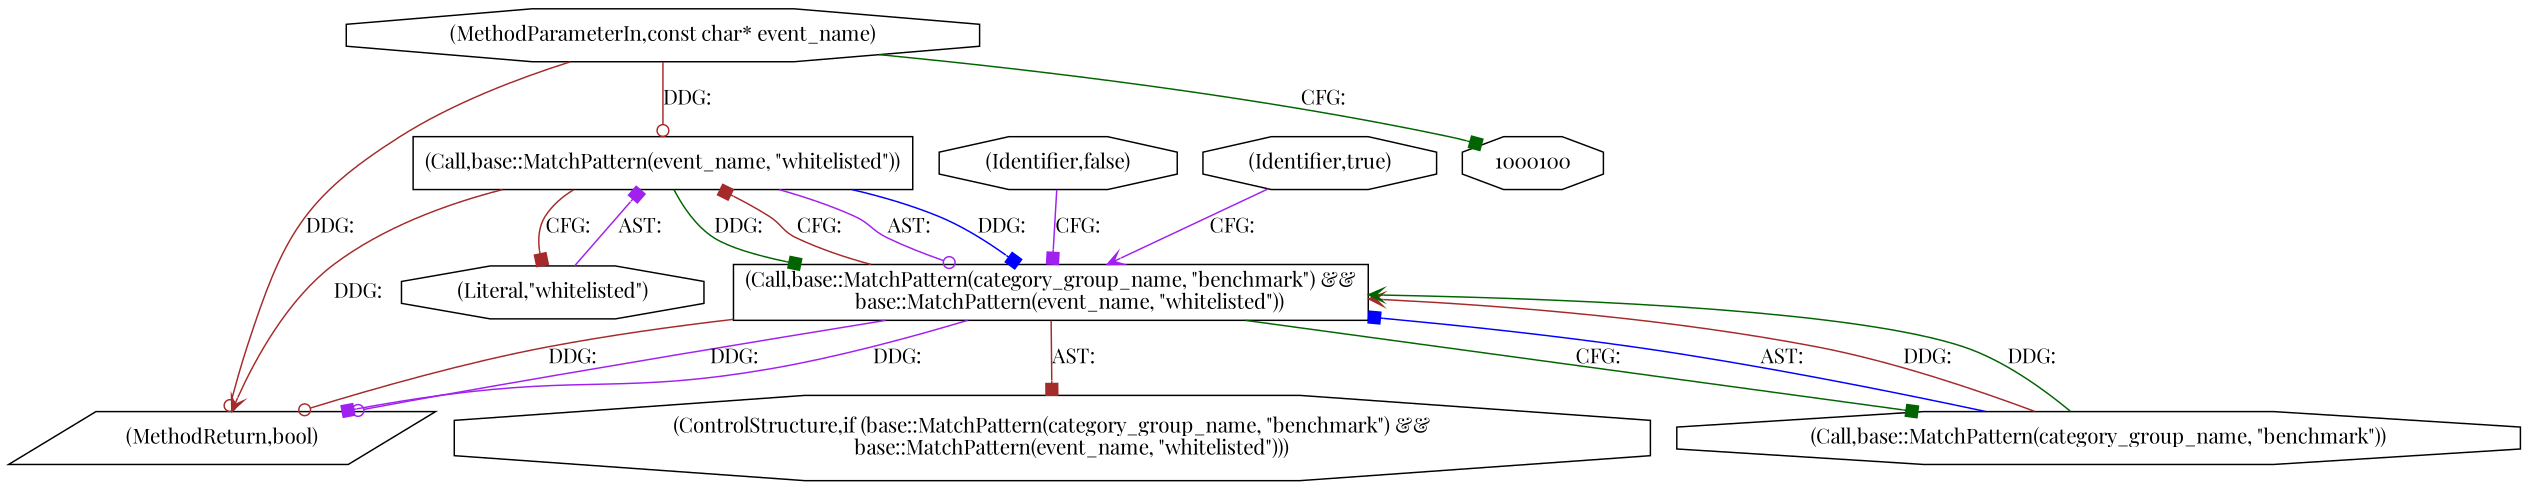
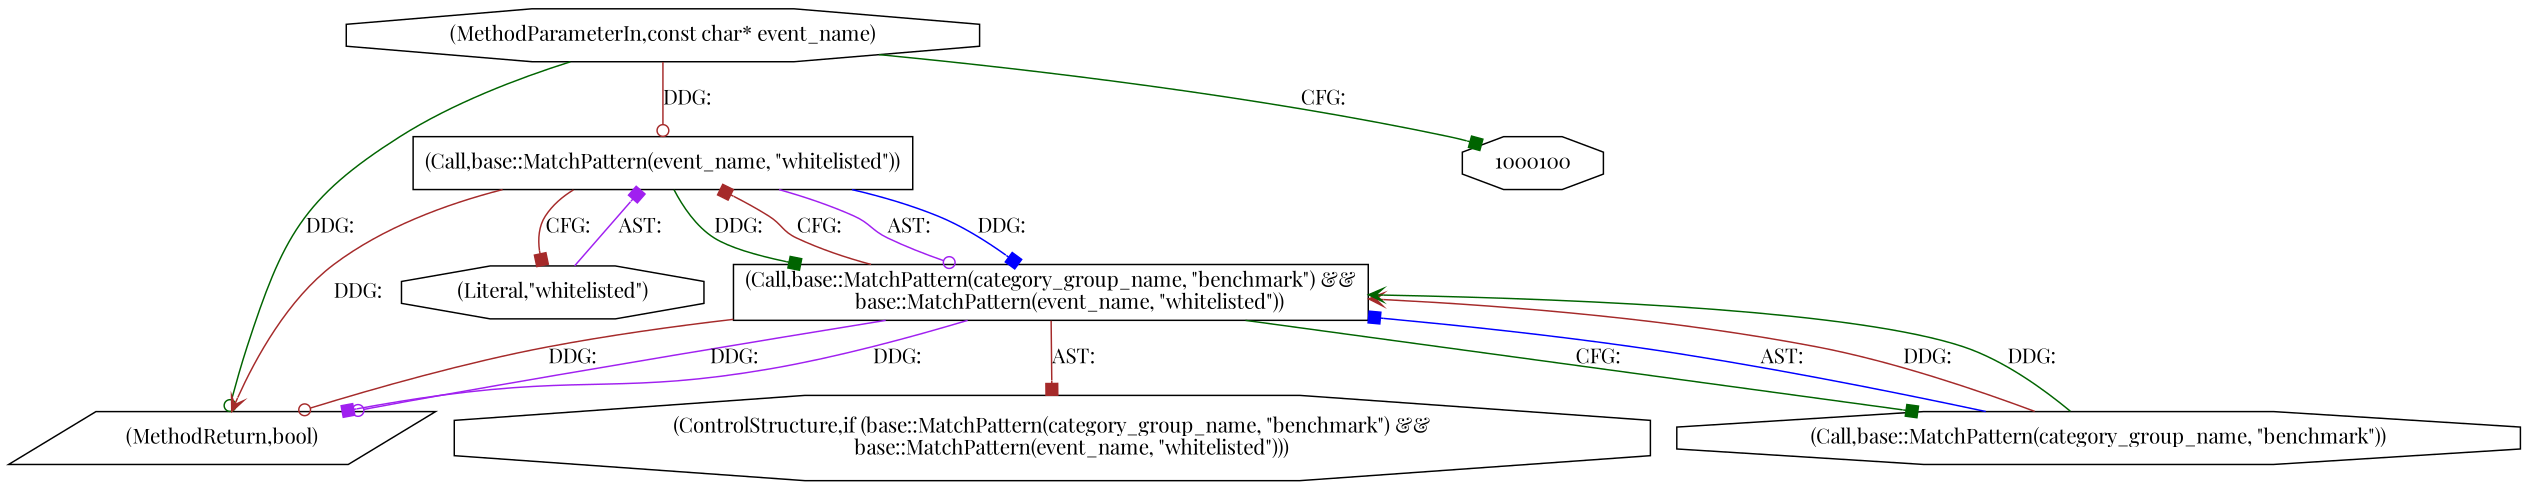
(1058, 163) -> none
(1320, 163) -> none
(345, 176) -> (345, 176)
